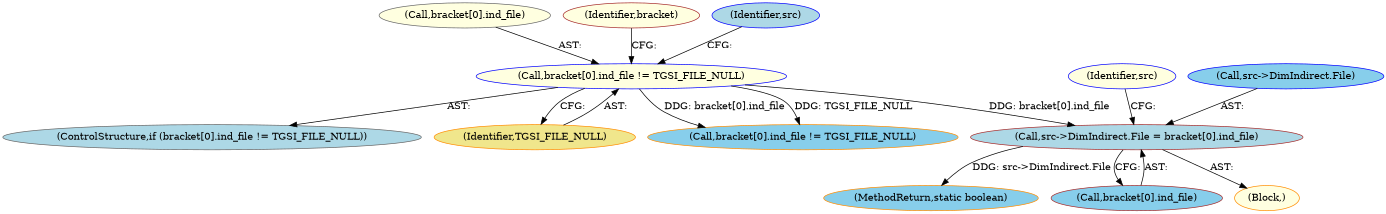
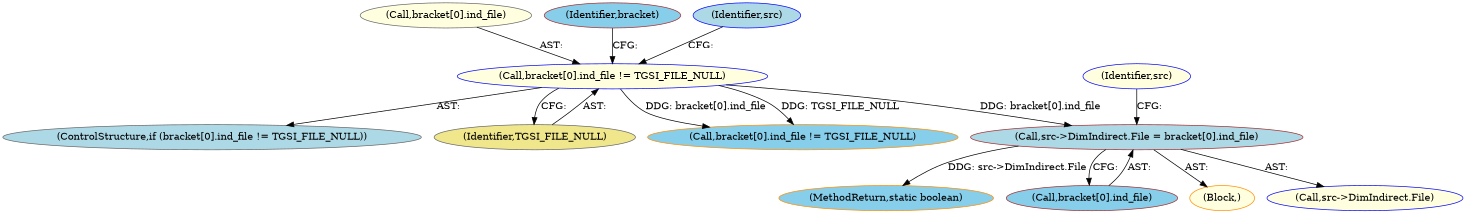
(631, 15) -> (612, 15)
(1286, 76) -> (1365, 198)
(1215, 105) -> (1249, 167)
(535, 137) -> (535, 137)
